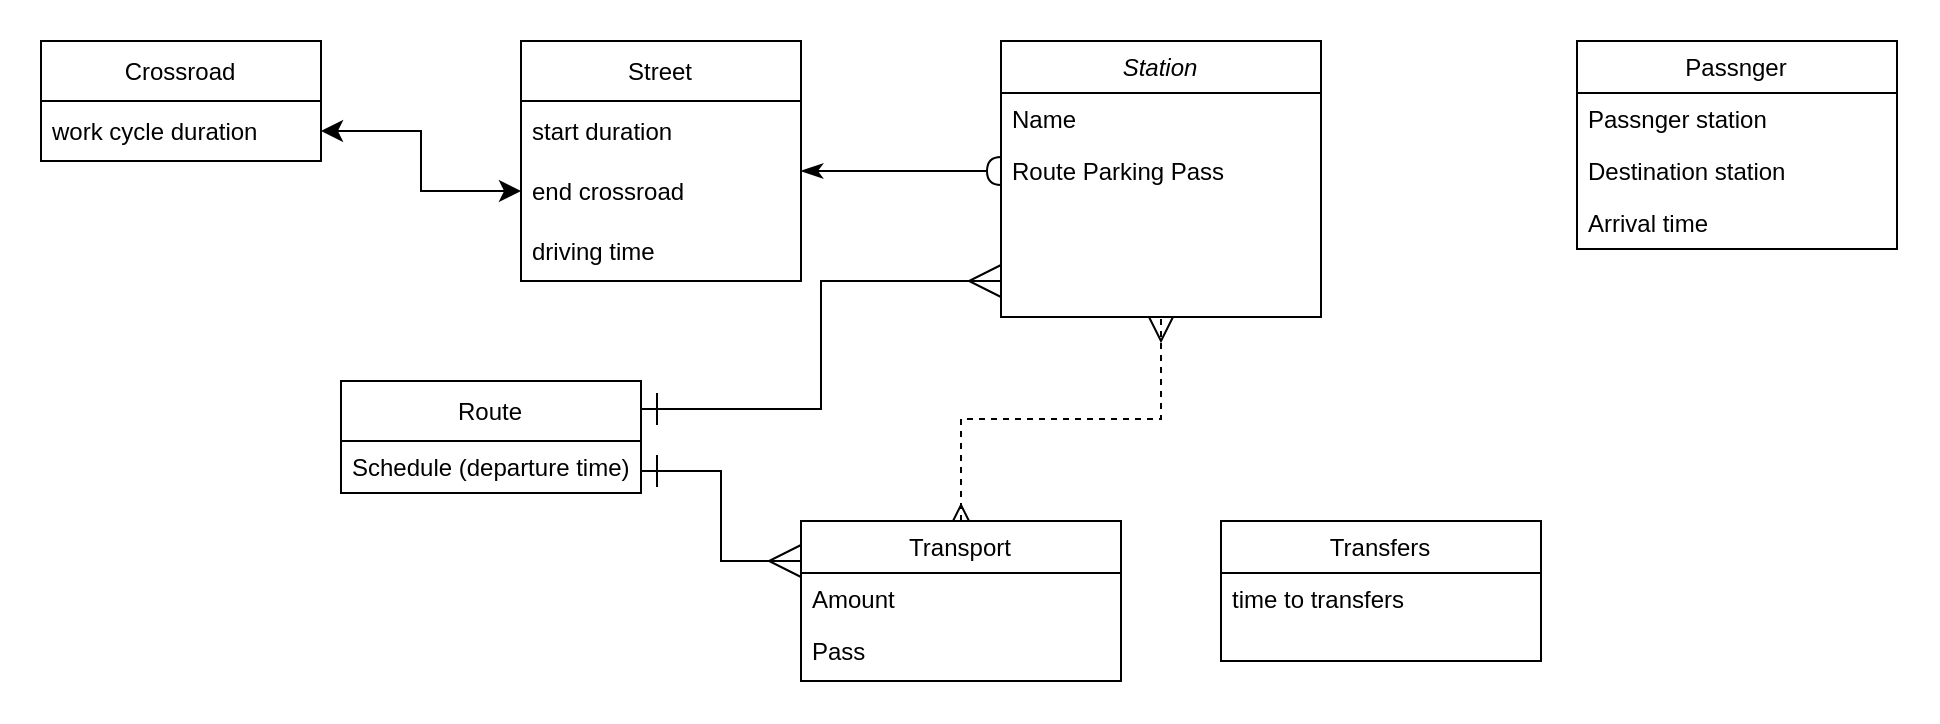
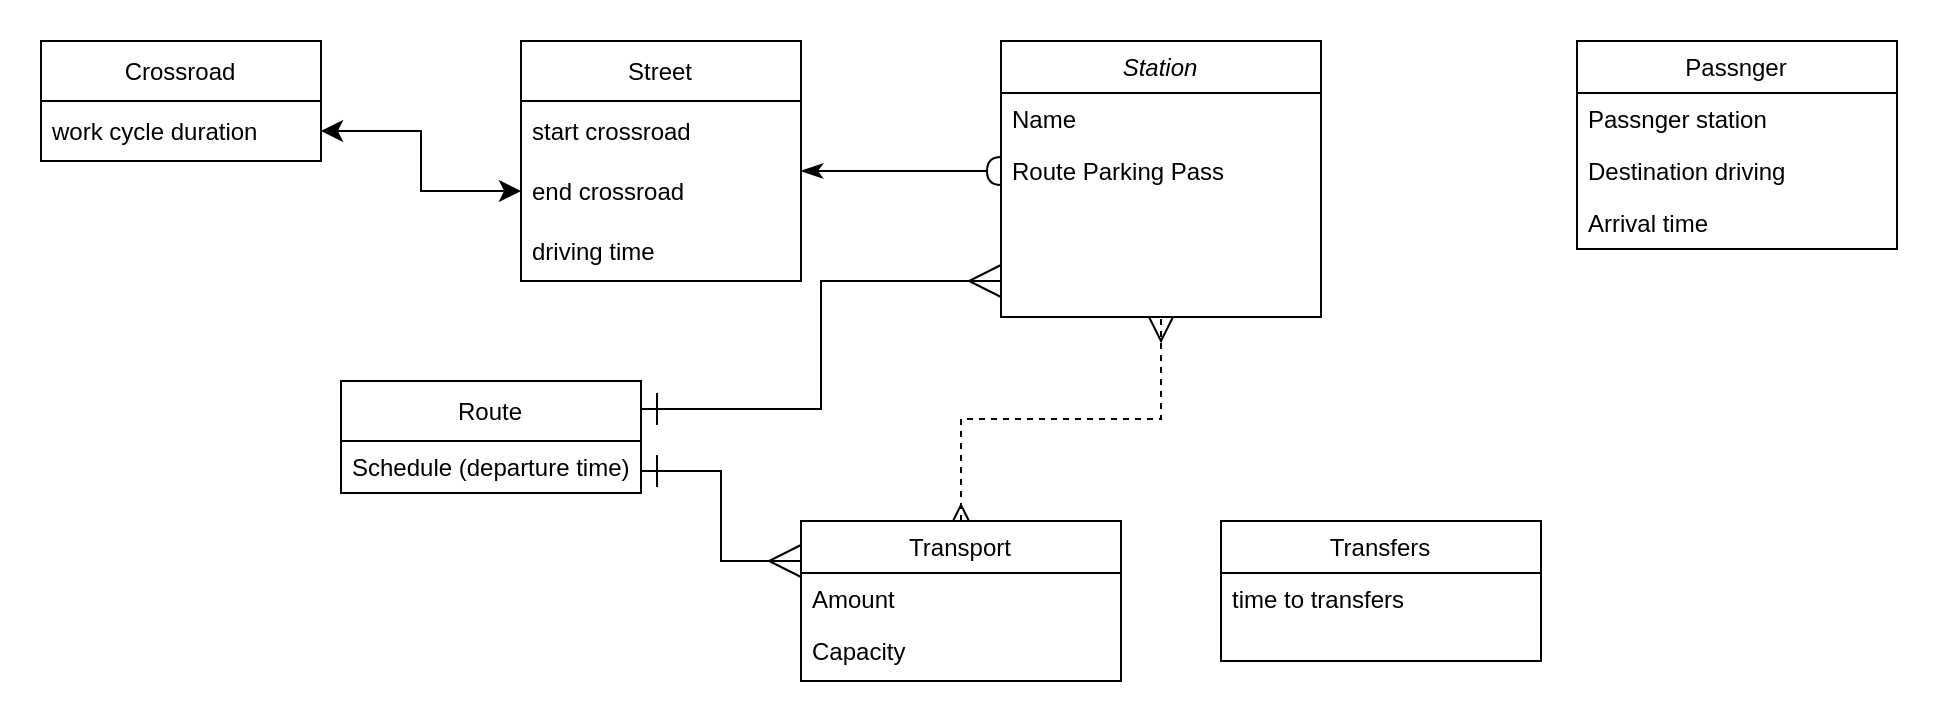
(623, 132) -> (633, 132)
(1703, 172) -> (1700, 172)
(839, 652) -> (863, 652)
